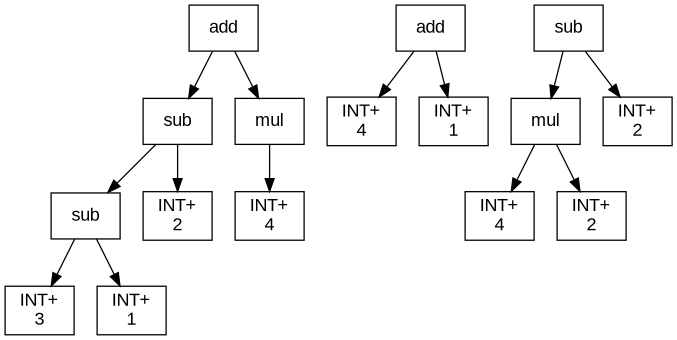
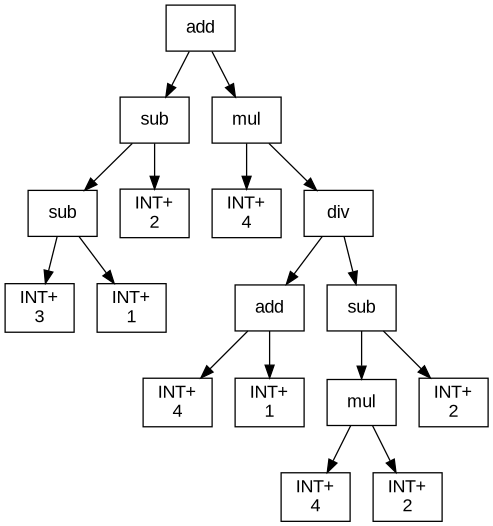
none -> (339, 213)
